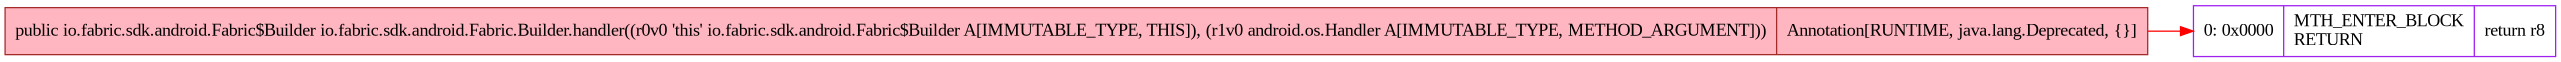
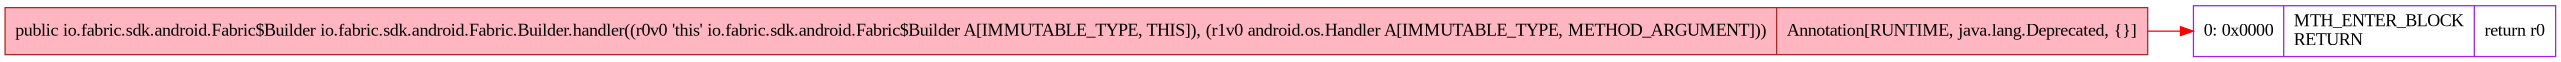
(2515, 30) -> (2515, 30)
